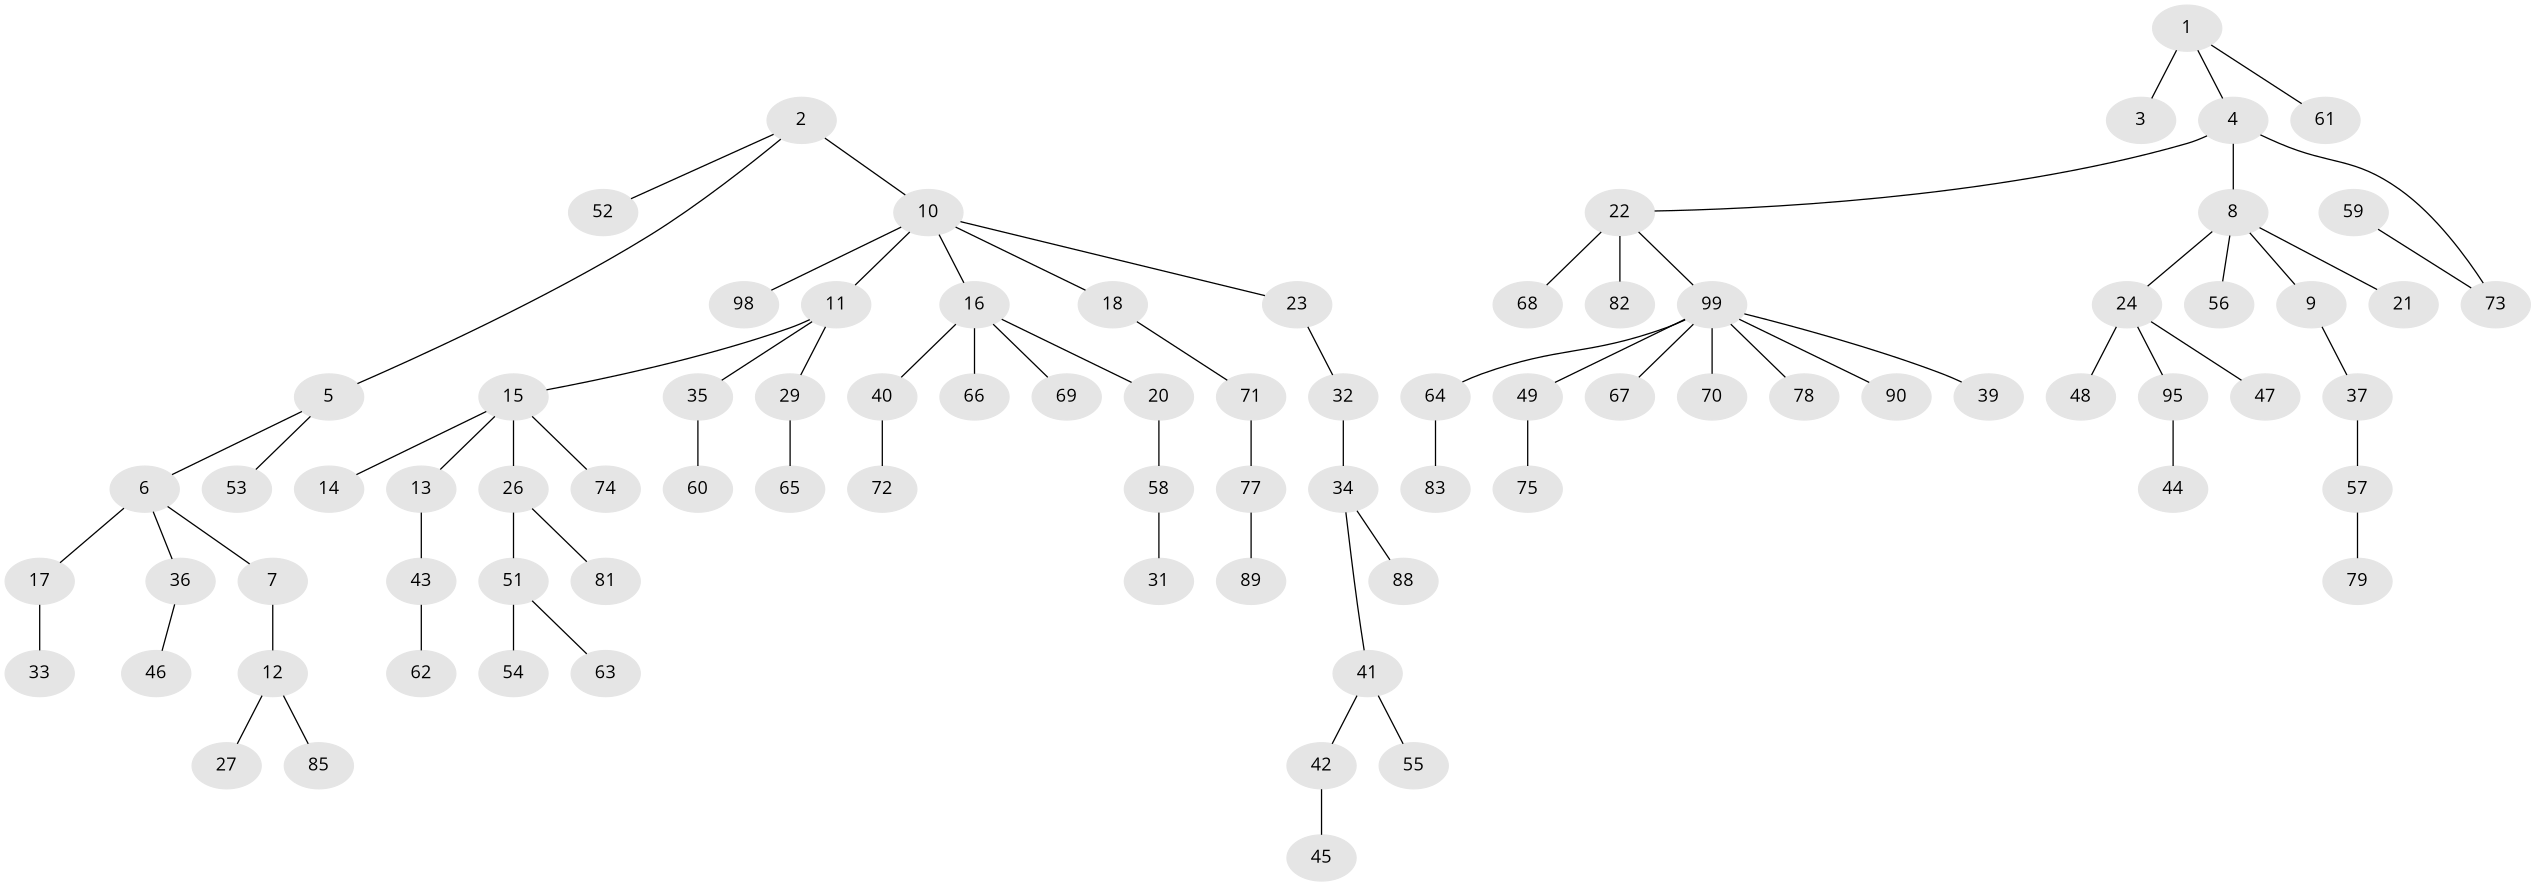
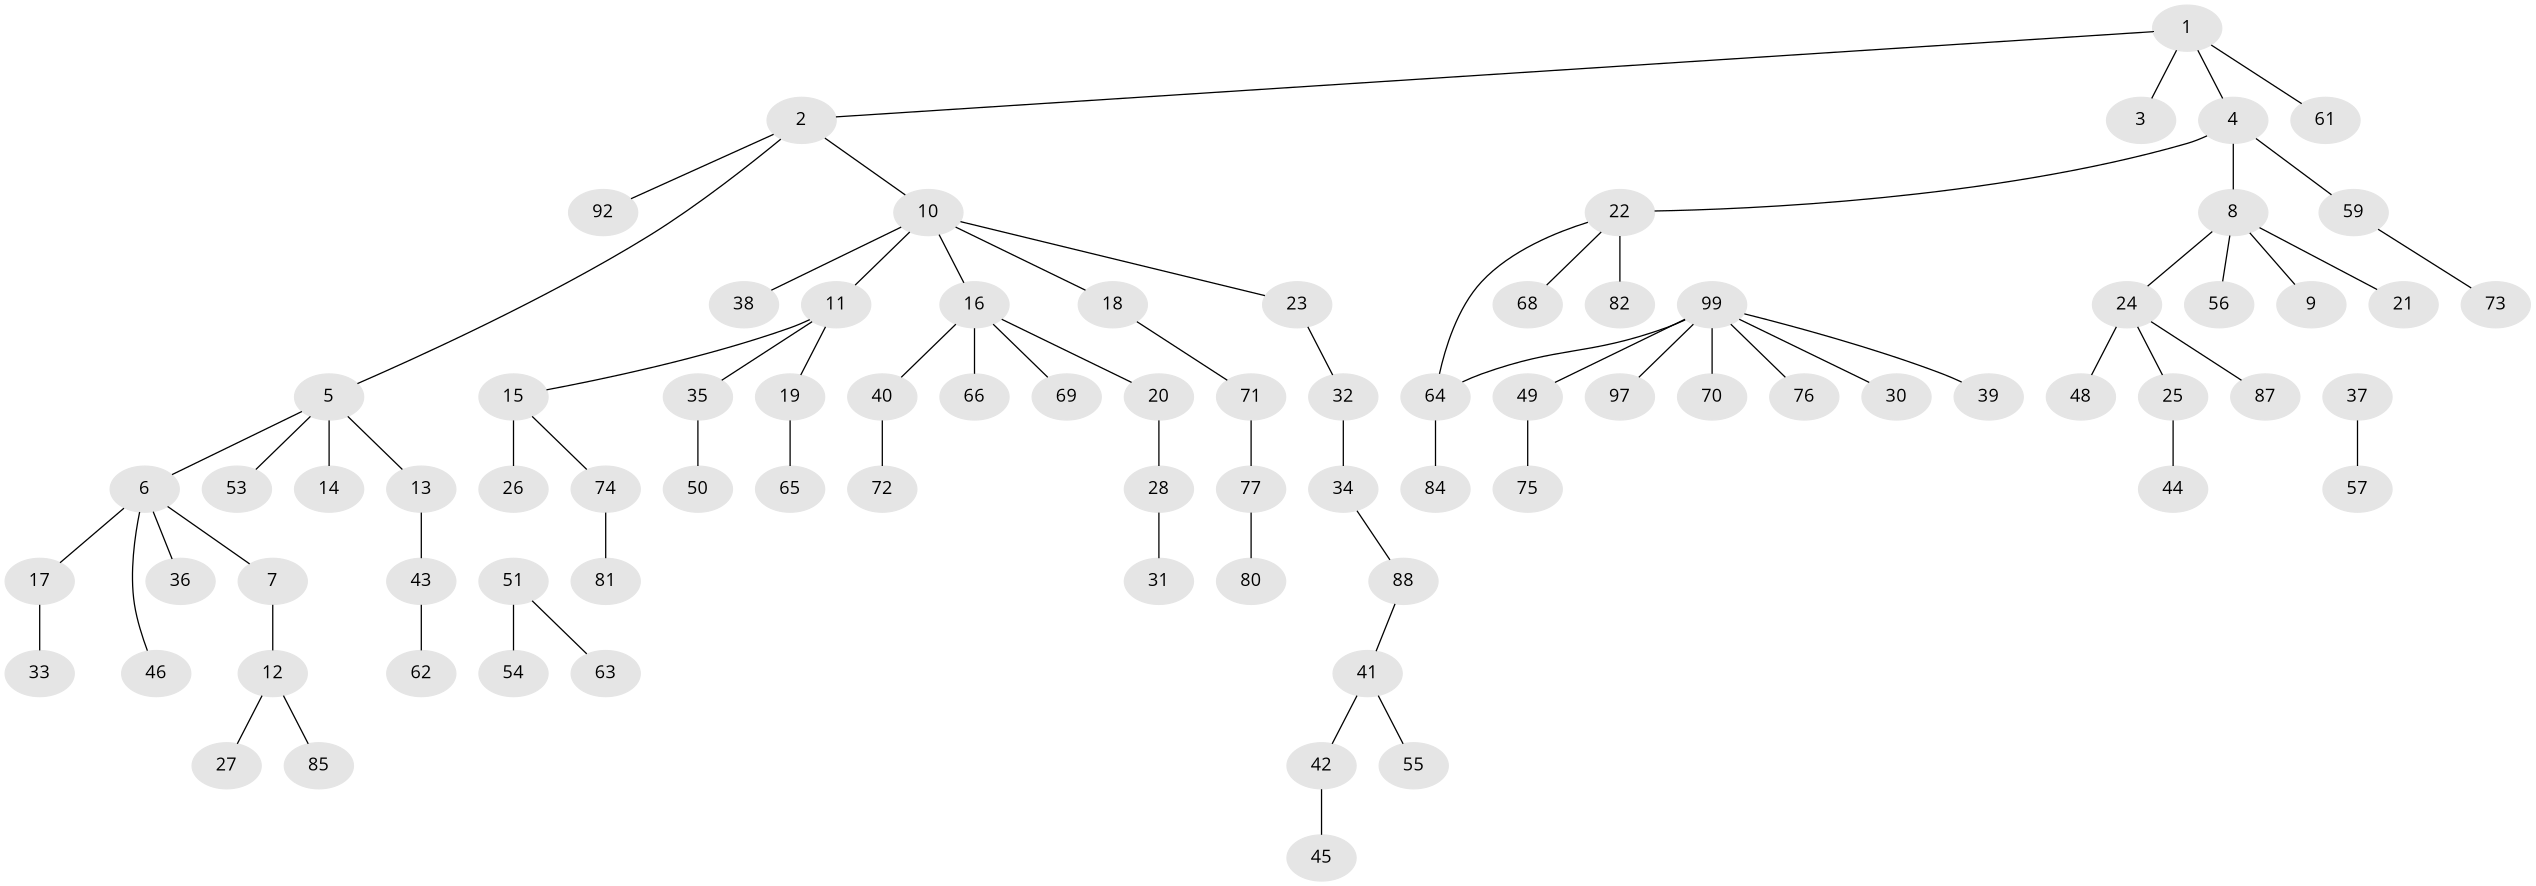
none -> (1494, 74)
(2389, 183) -> (2294, 167)
(603, 213) -> (603, 213)
(1666, 259) -> (1489, 275)
(744, 305) -> (744, 305)
(2334, 351) -> none
(790, 397) -> (790, 397)
(1620, 397) -> (1620, 397)
(1804, 397) -> (1804, 397)
(1897, 397) -> (1897, 397)
(2173, 397) -> (2173, 397)
(2265, 397) -> (2265, 397)
(421, 443) -> (329, 443)
(468, 443) -> (375, 443)
(698, 489) -> (698, 489)
(1159, 489) -> (1159, 489)
(1436, 489) -> (1436, 489)
(514, 535) -> none
(559, 535) -> (606, 535)
(1251, 581) -> (1251, 581)
(1354, 581) -> (1386, 628)
(2358, 581) -> none
(168, 628) -> (133, 582)
